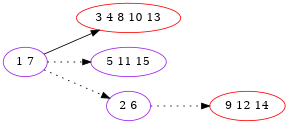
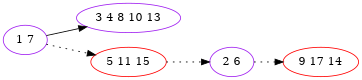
(129, 18) -> (129, 18)
(129, 62) -> (129, 62)
(73, 82) -> (184, 62)
(247, 106) -> (321, 62)
